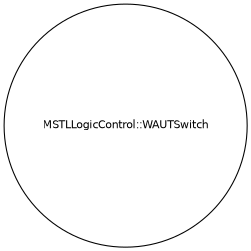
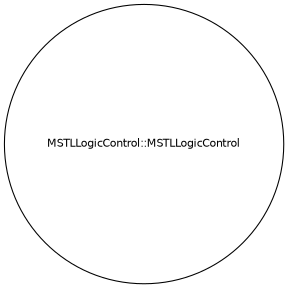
(126, 126) -> (144, 144)
